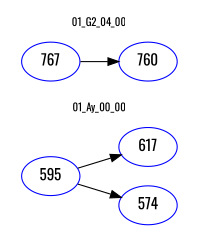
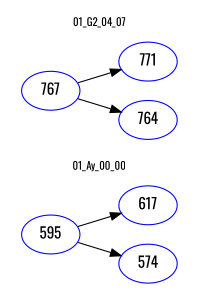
(99, 23) -> (99, 23)
none -> (148, 62)
(148, 62) -> (148, 120)
